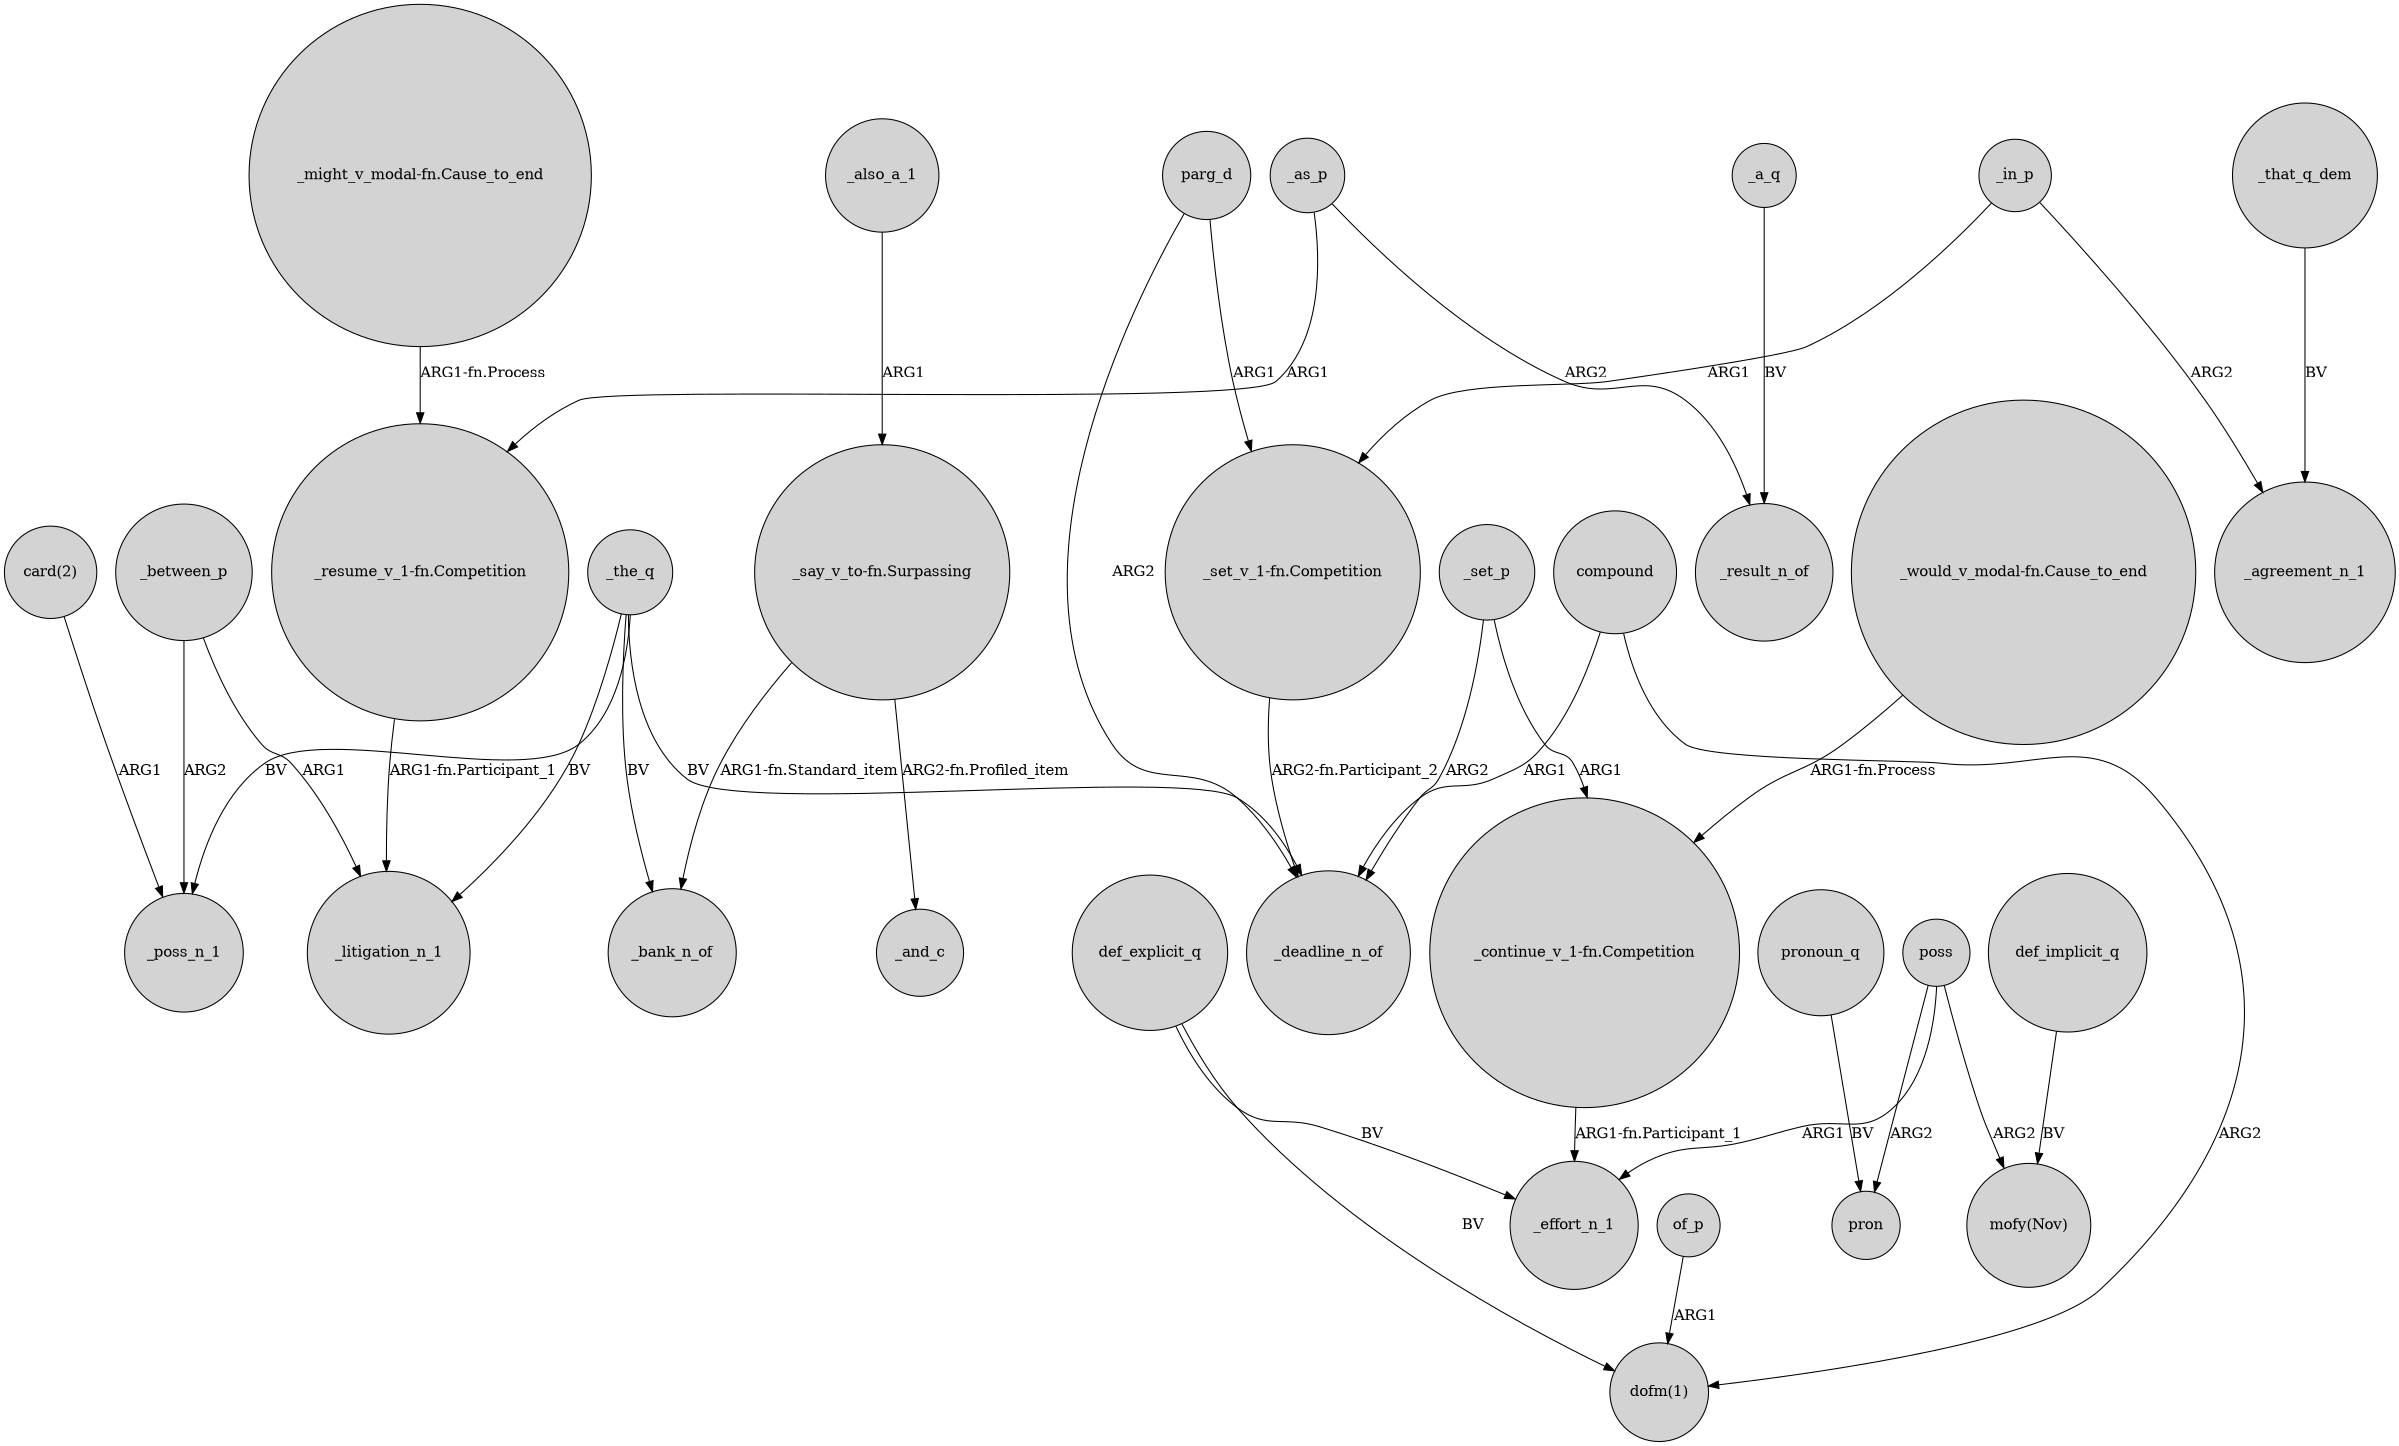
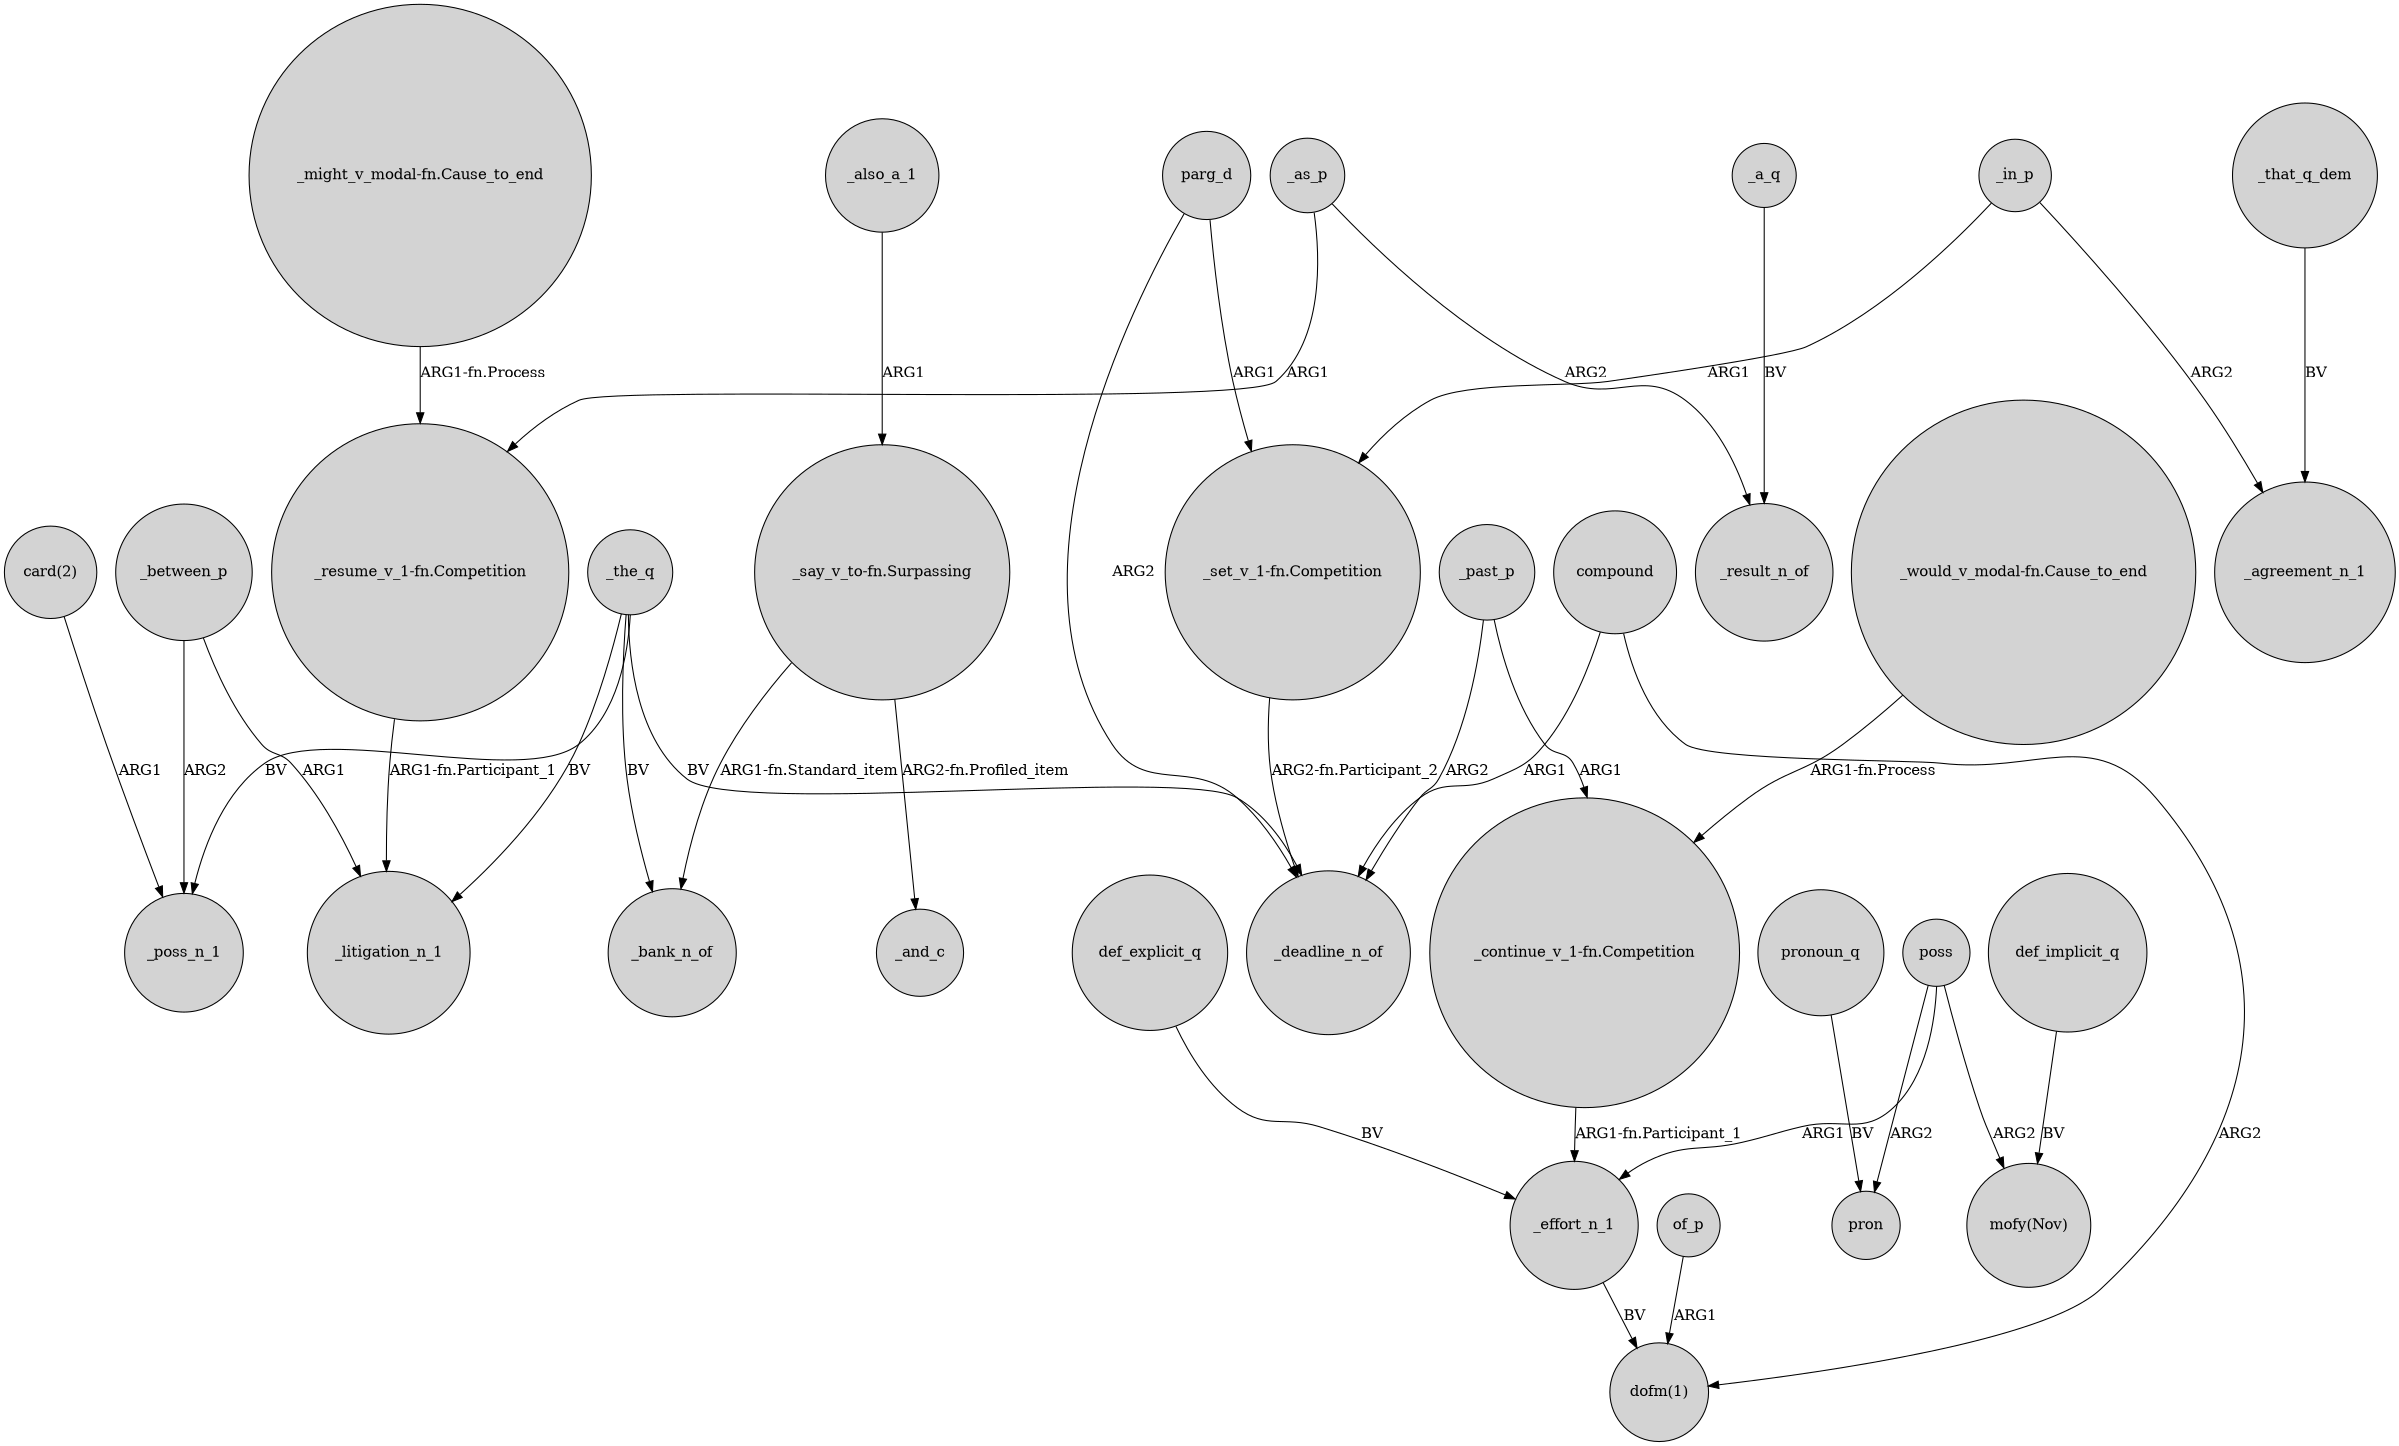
(1487, 572) -> (1487, 572)
(1368, 1225) -> (1618, 1311)
